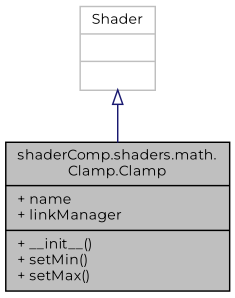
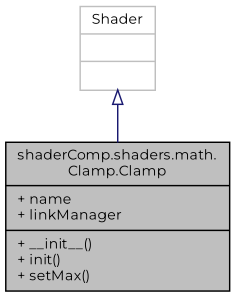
(53, 260) -> (40, 260)
